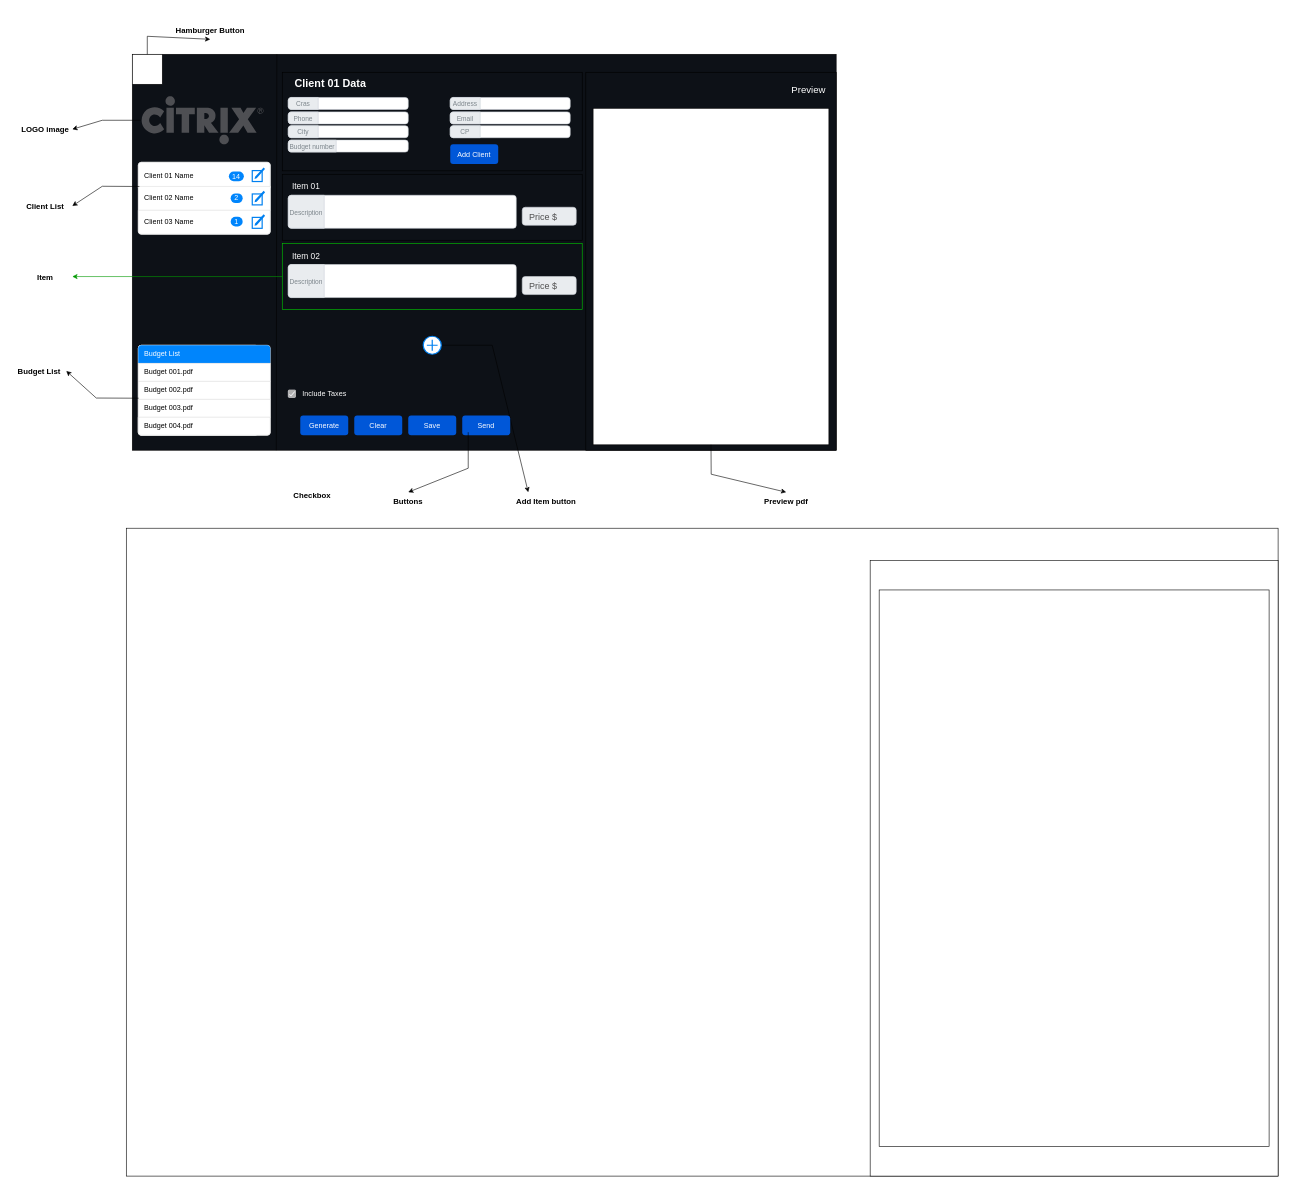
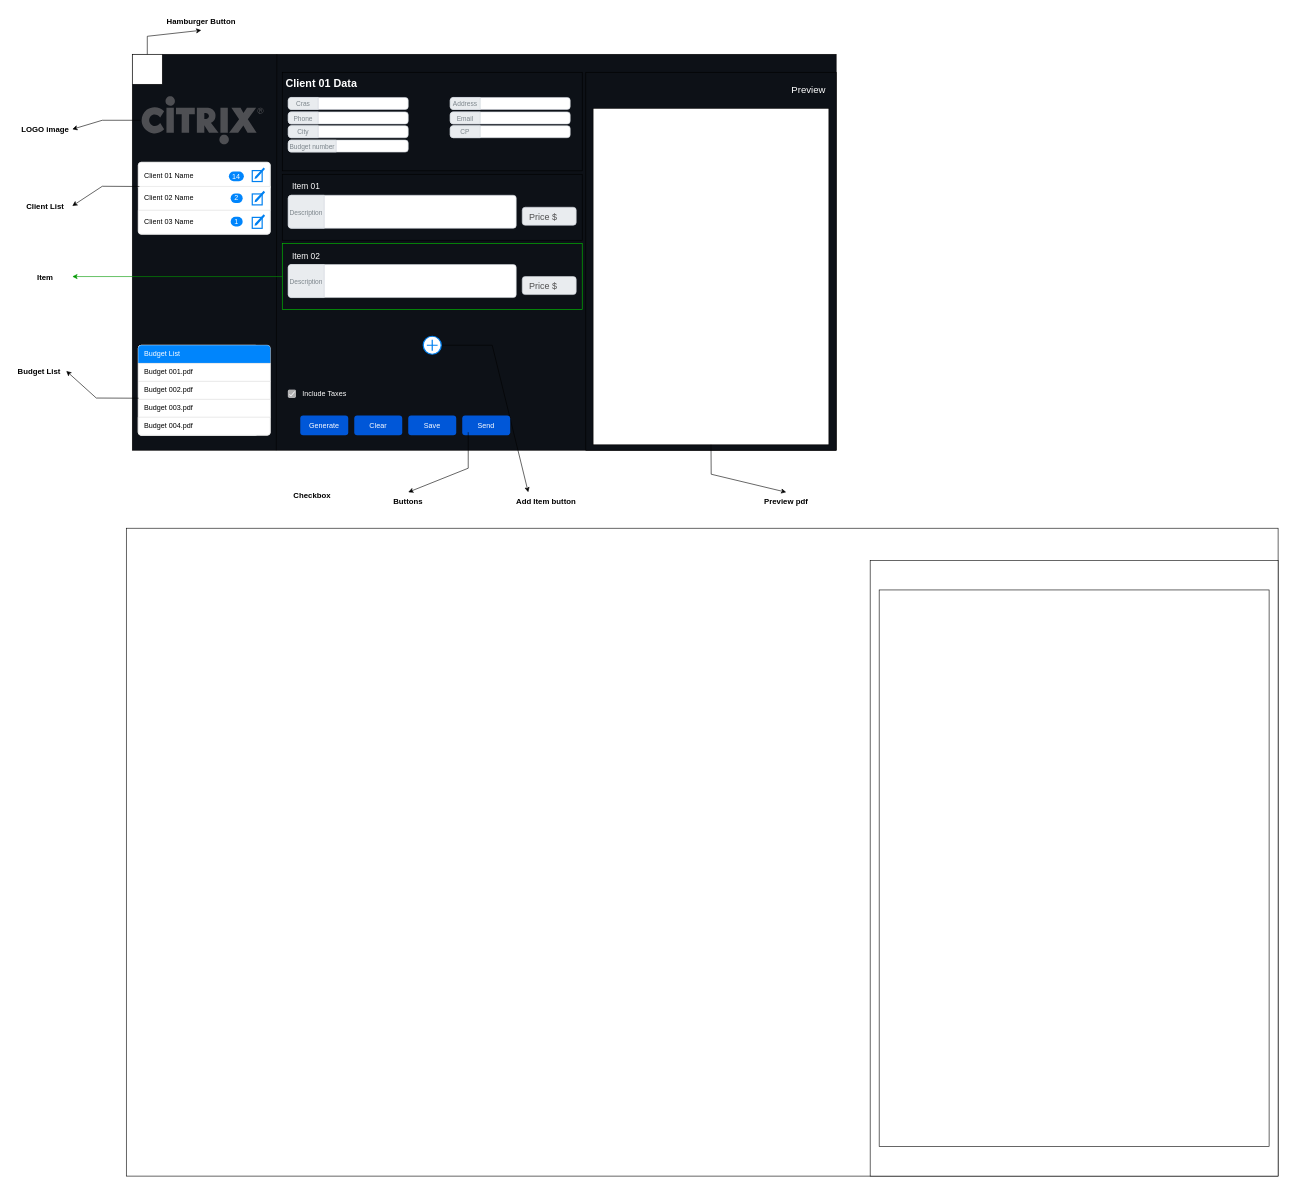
(210, 30) -> (201, 21)
(330, 84) -> (321, 84)
(474, 154) -> none
